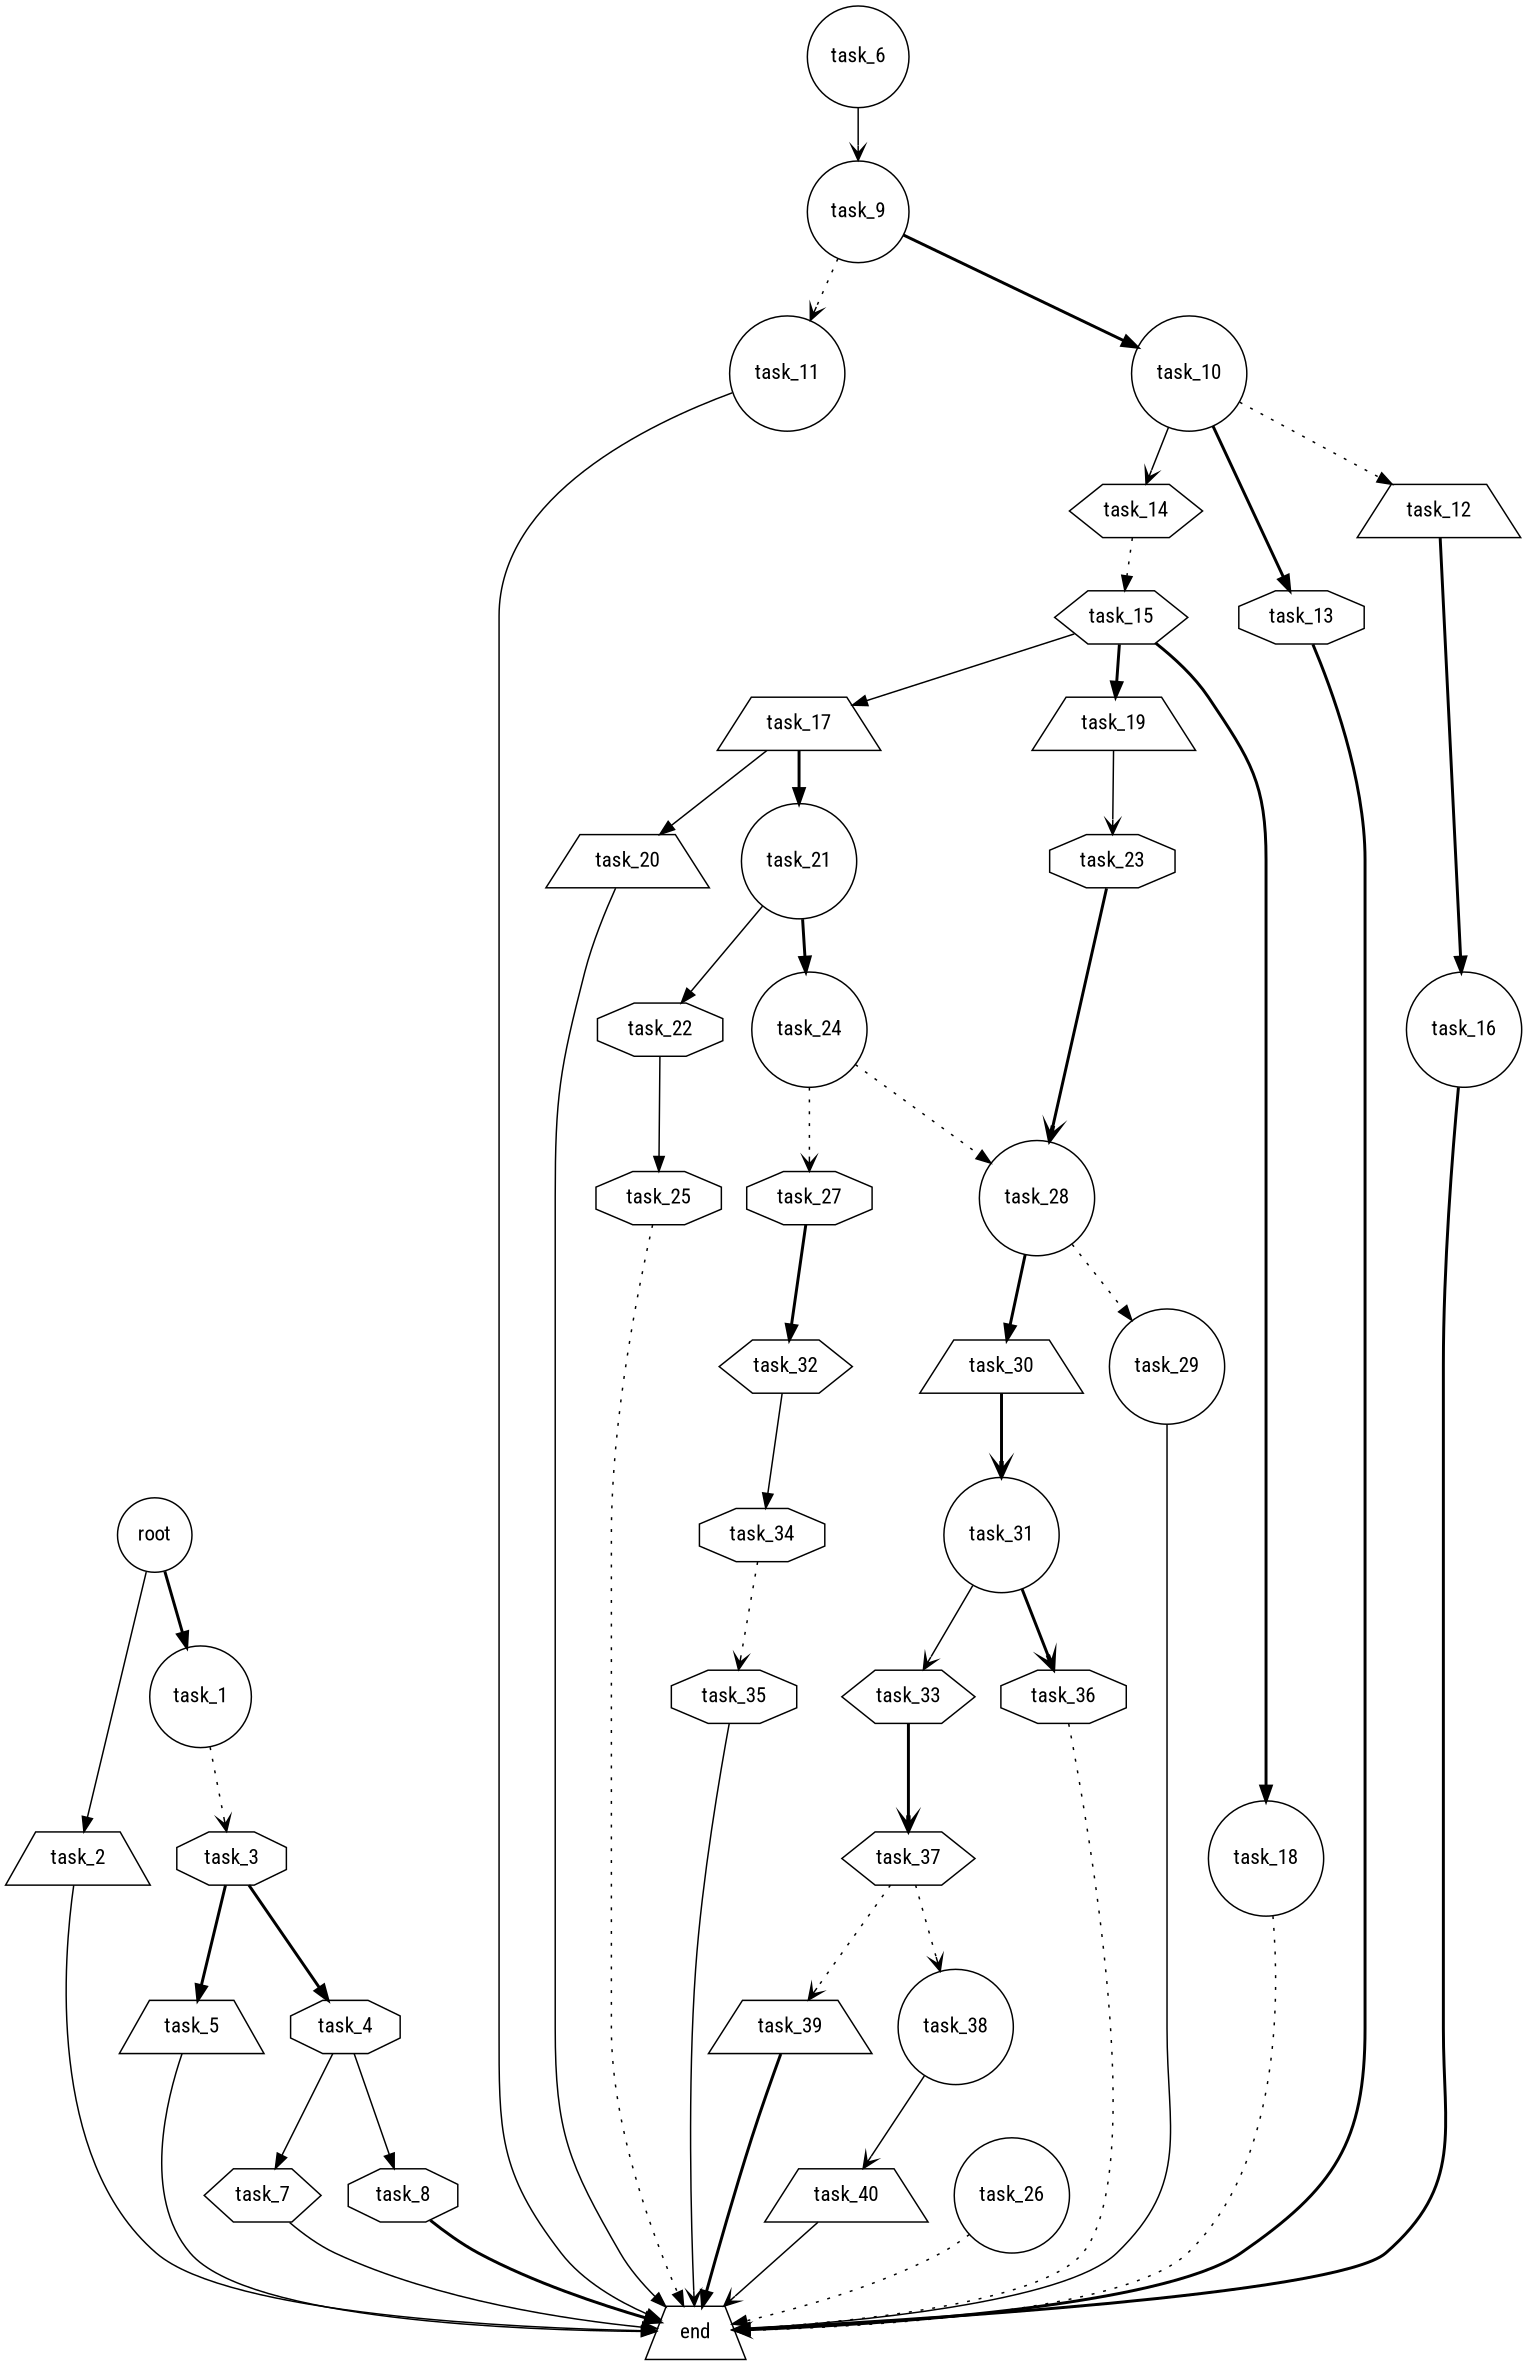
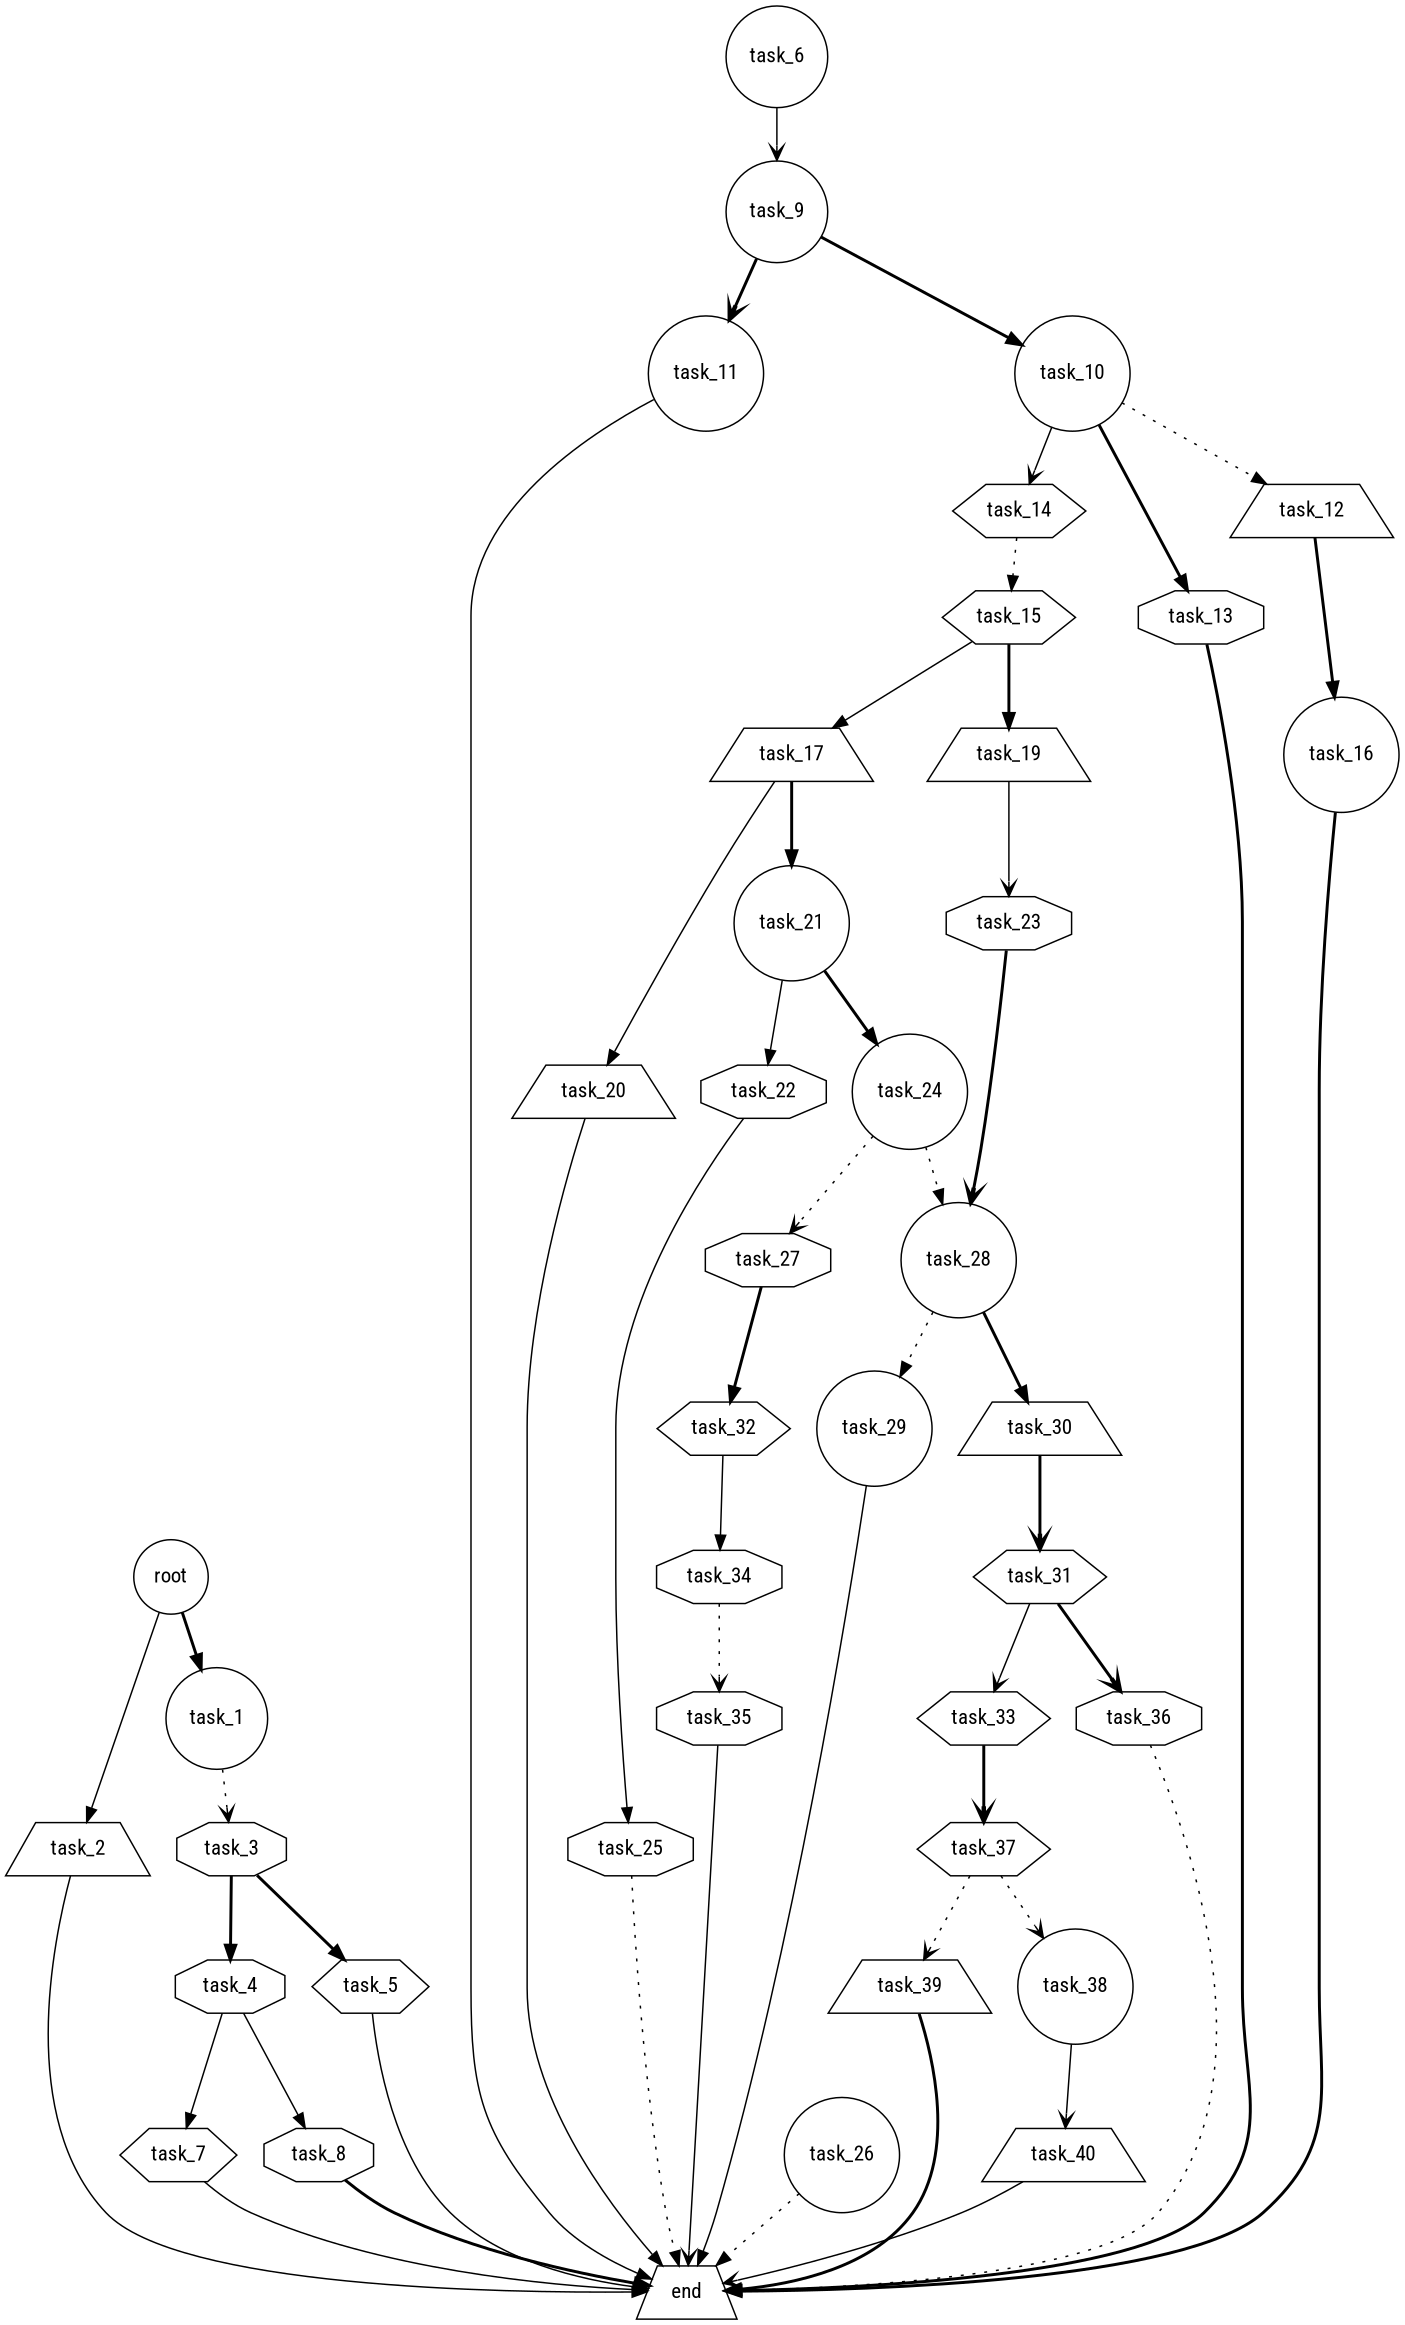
(827, 283) -> (746, 283)
(1002, 1535) -> (1040, 1577)
(1266, 1858) -> none
(192, 2027) -> (371, 1987)
